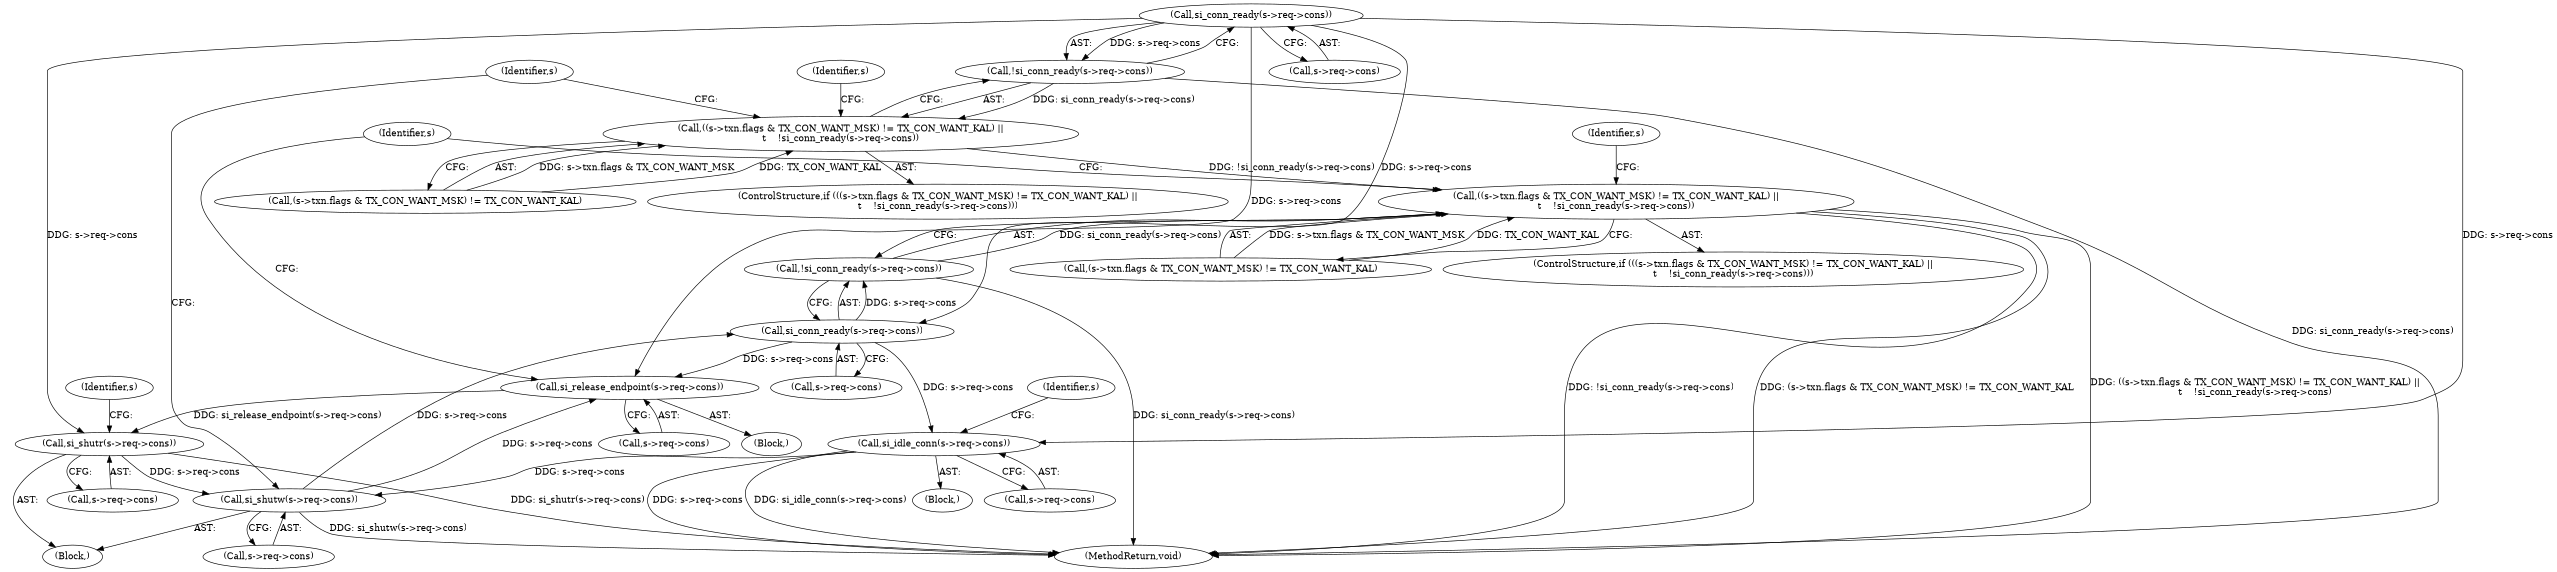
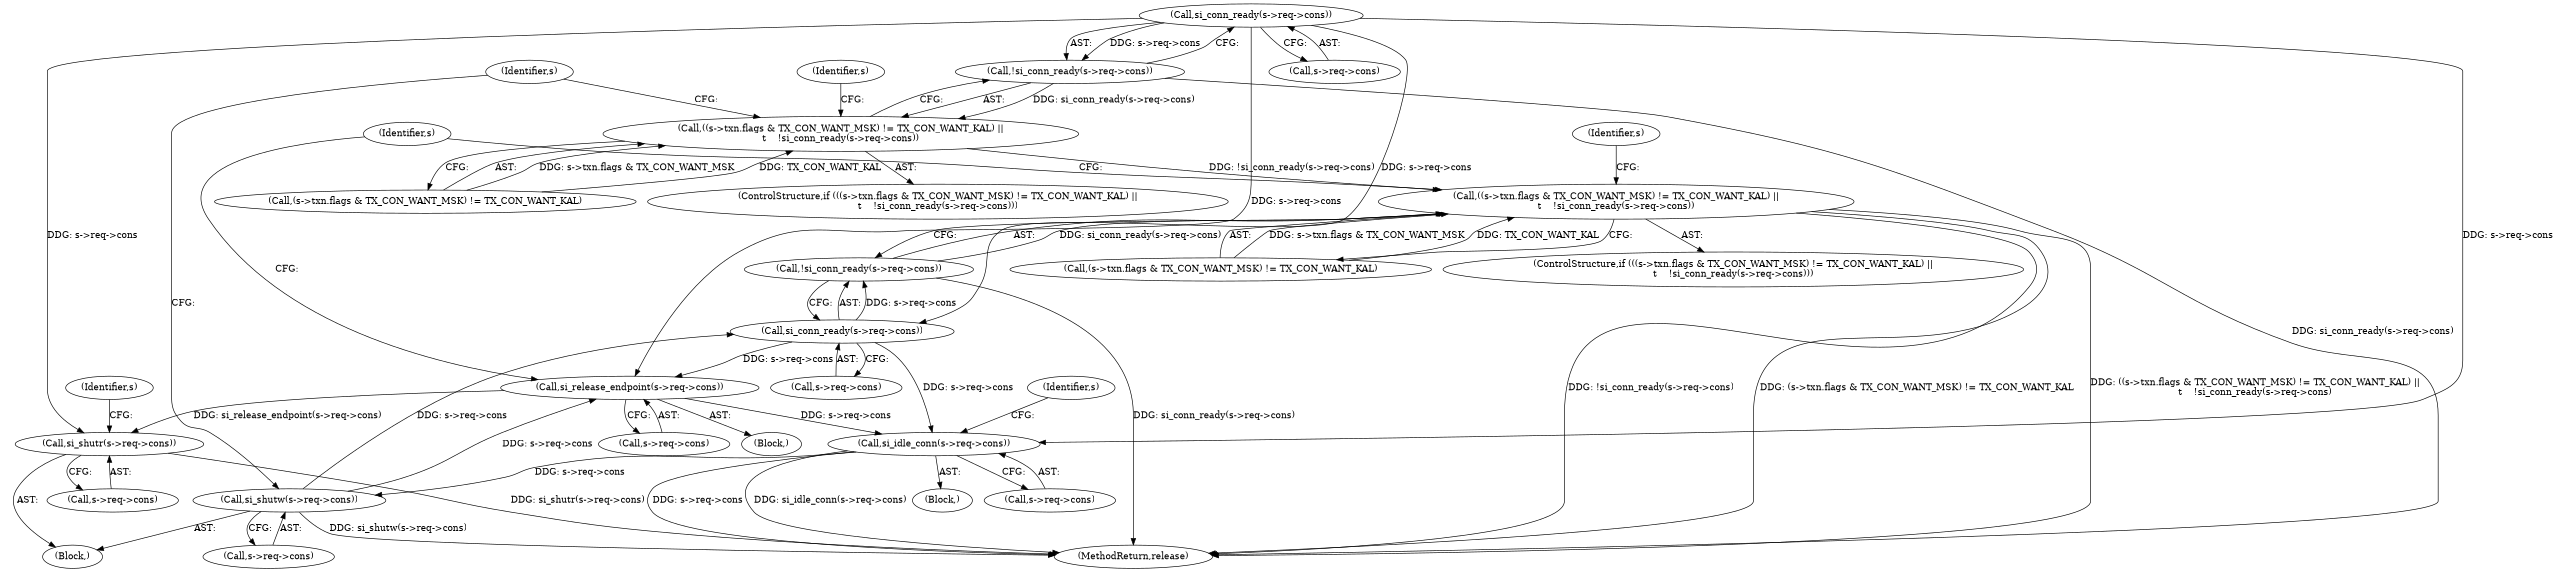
none -> (780, 416)
(159, 481) -> none
(1133, 557) -> (1133, 557)
